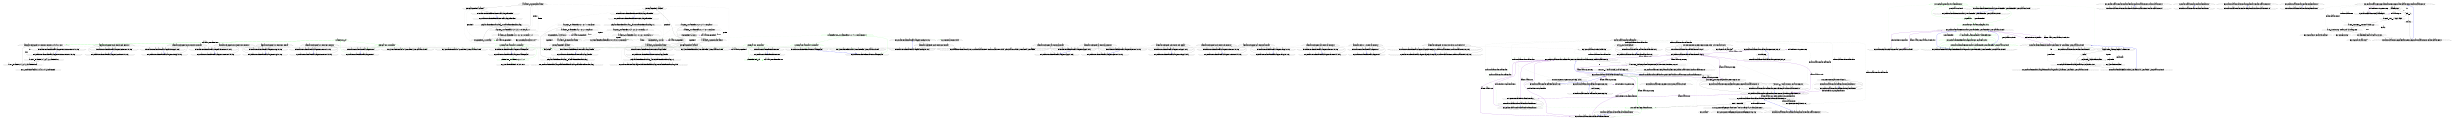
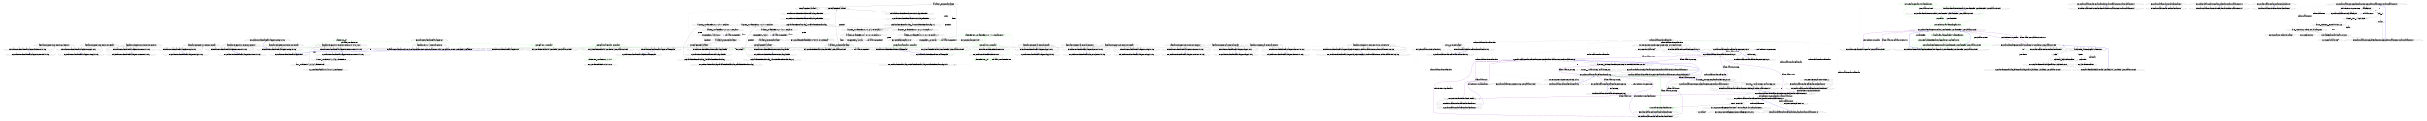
(1366, 50) -> none
